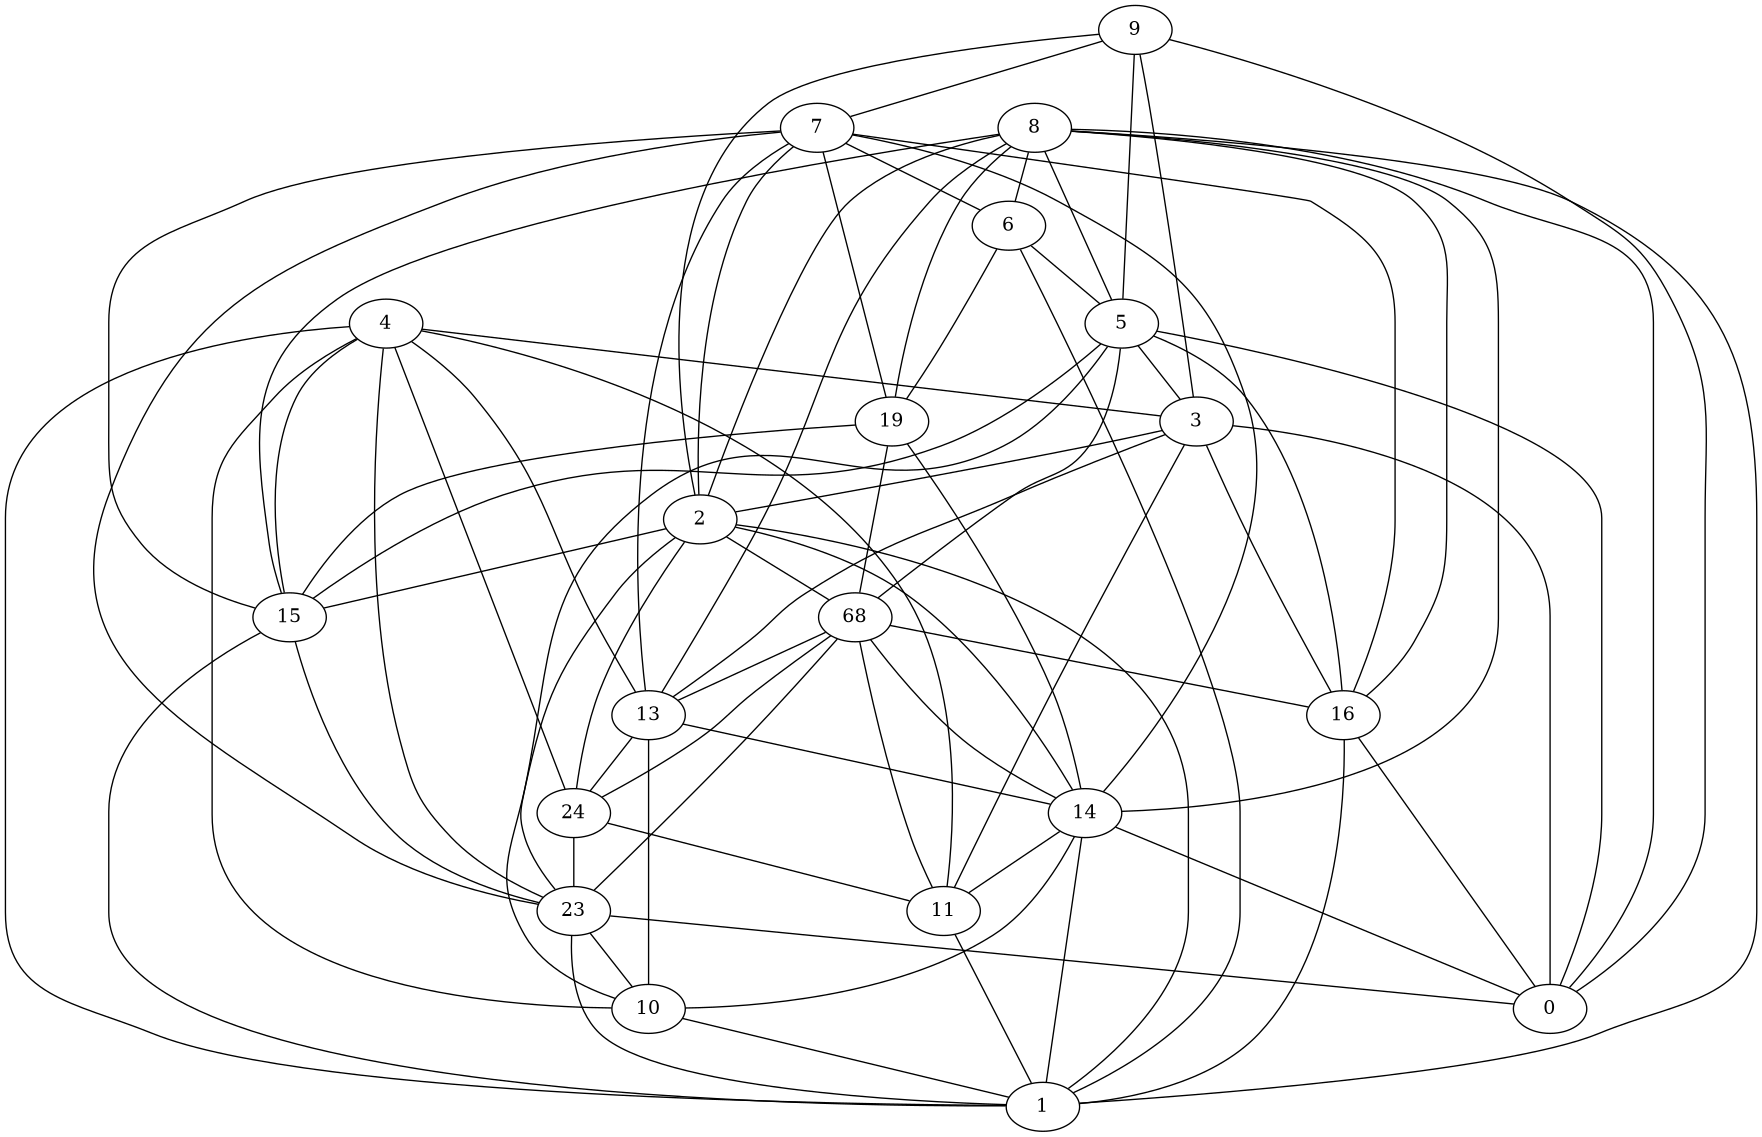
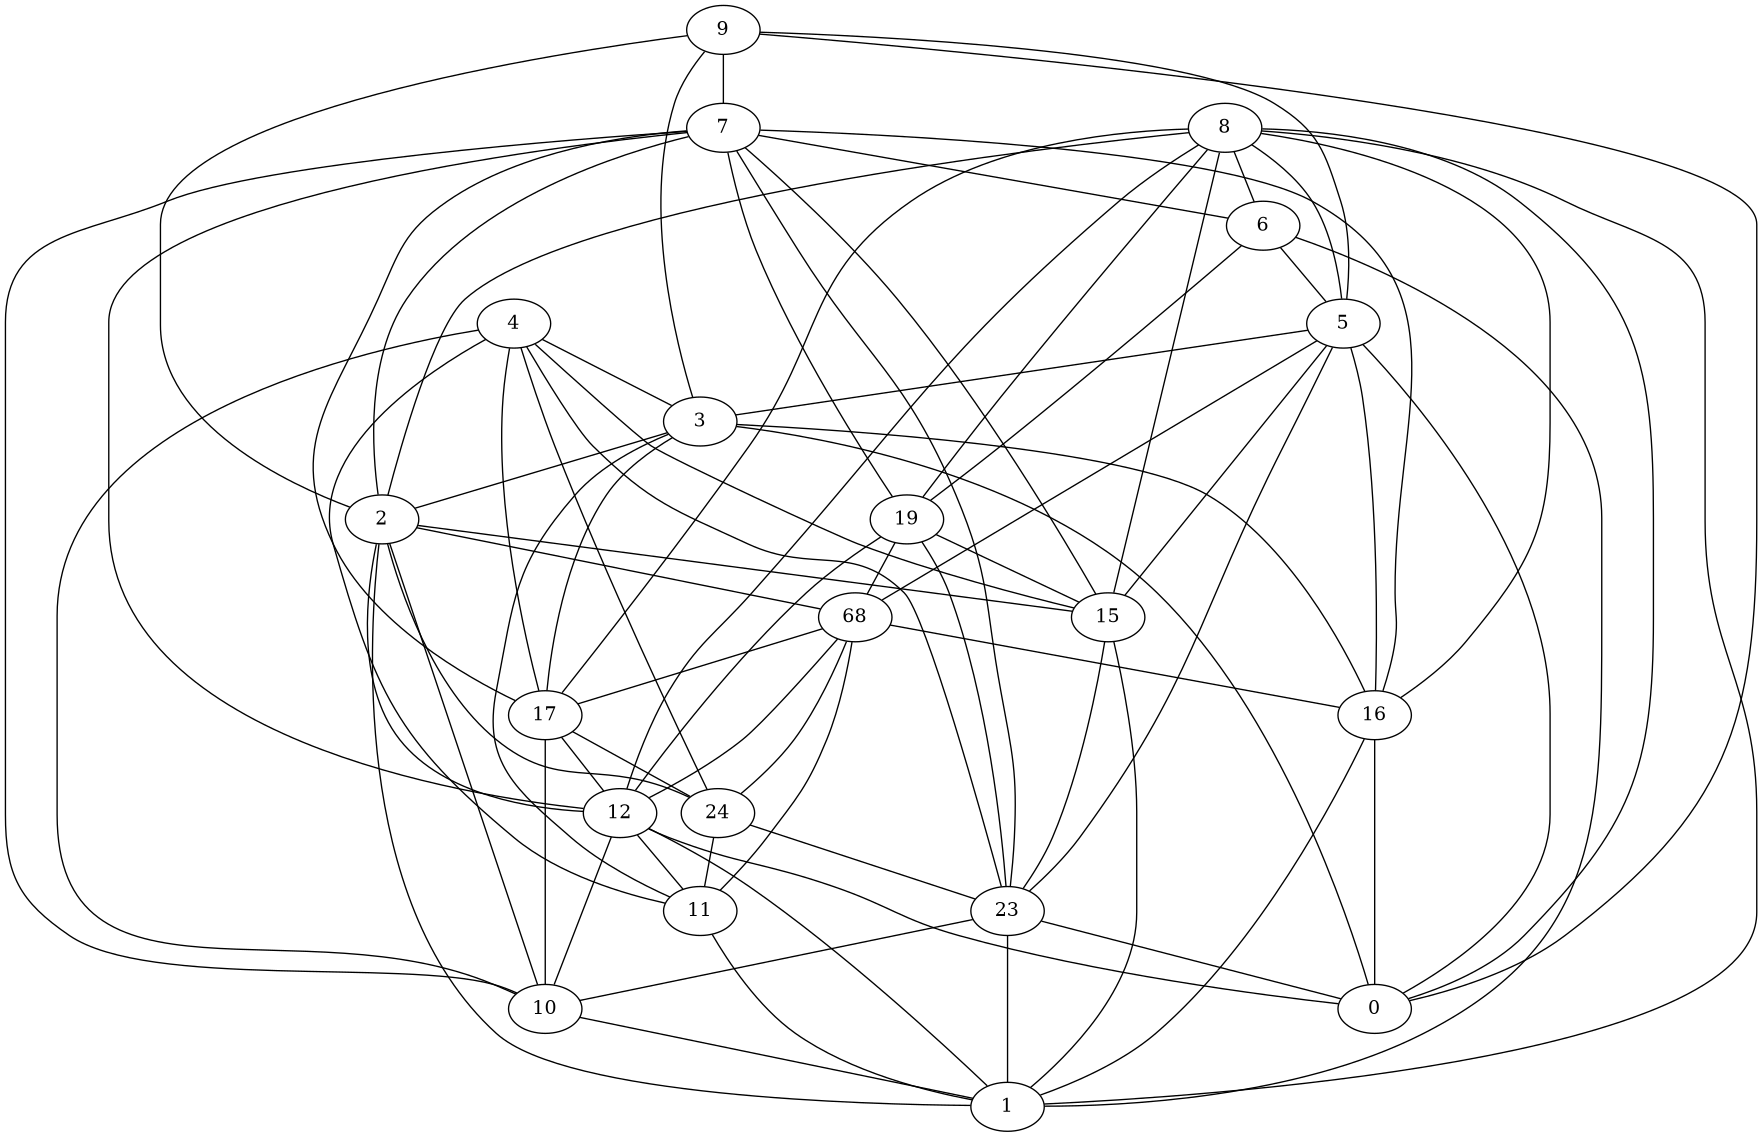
none -> (5, 495)
(649, 715) -> (545, 715)
(718, 767) -> (981, 709)
(1085, 813) -> (620, 813)
(72, 1004) -> none
